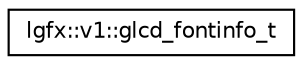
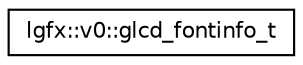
(151, 32) -> (151, 32)
